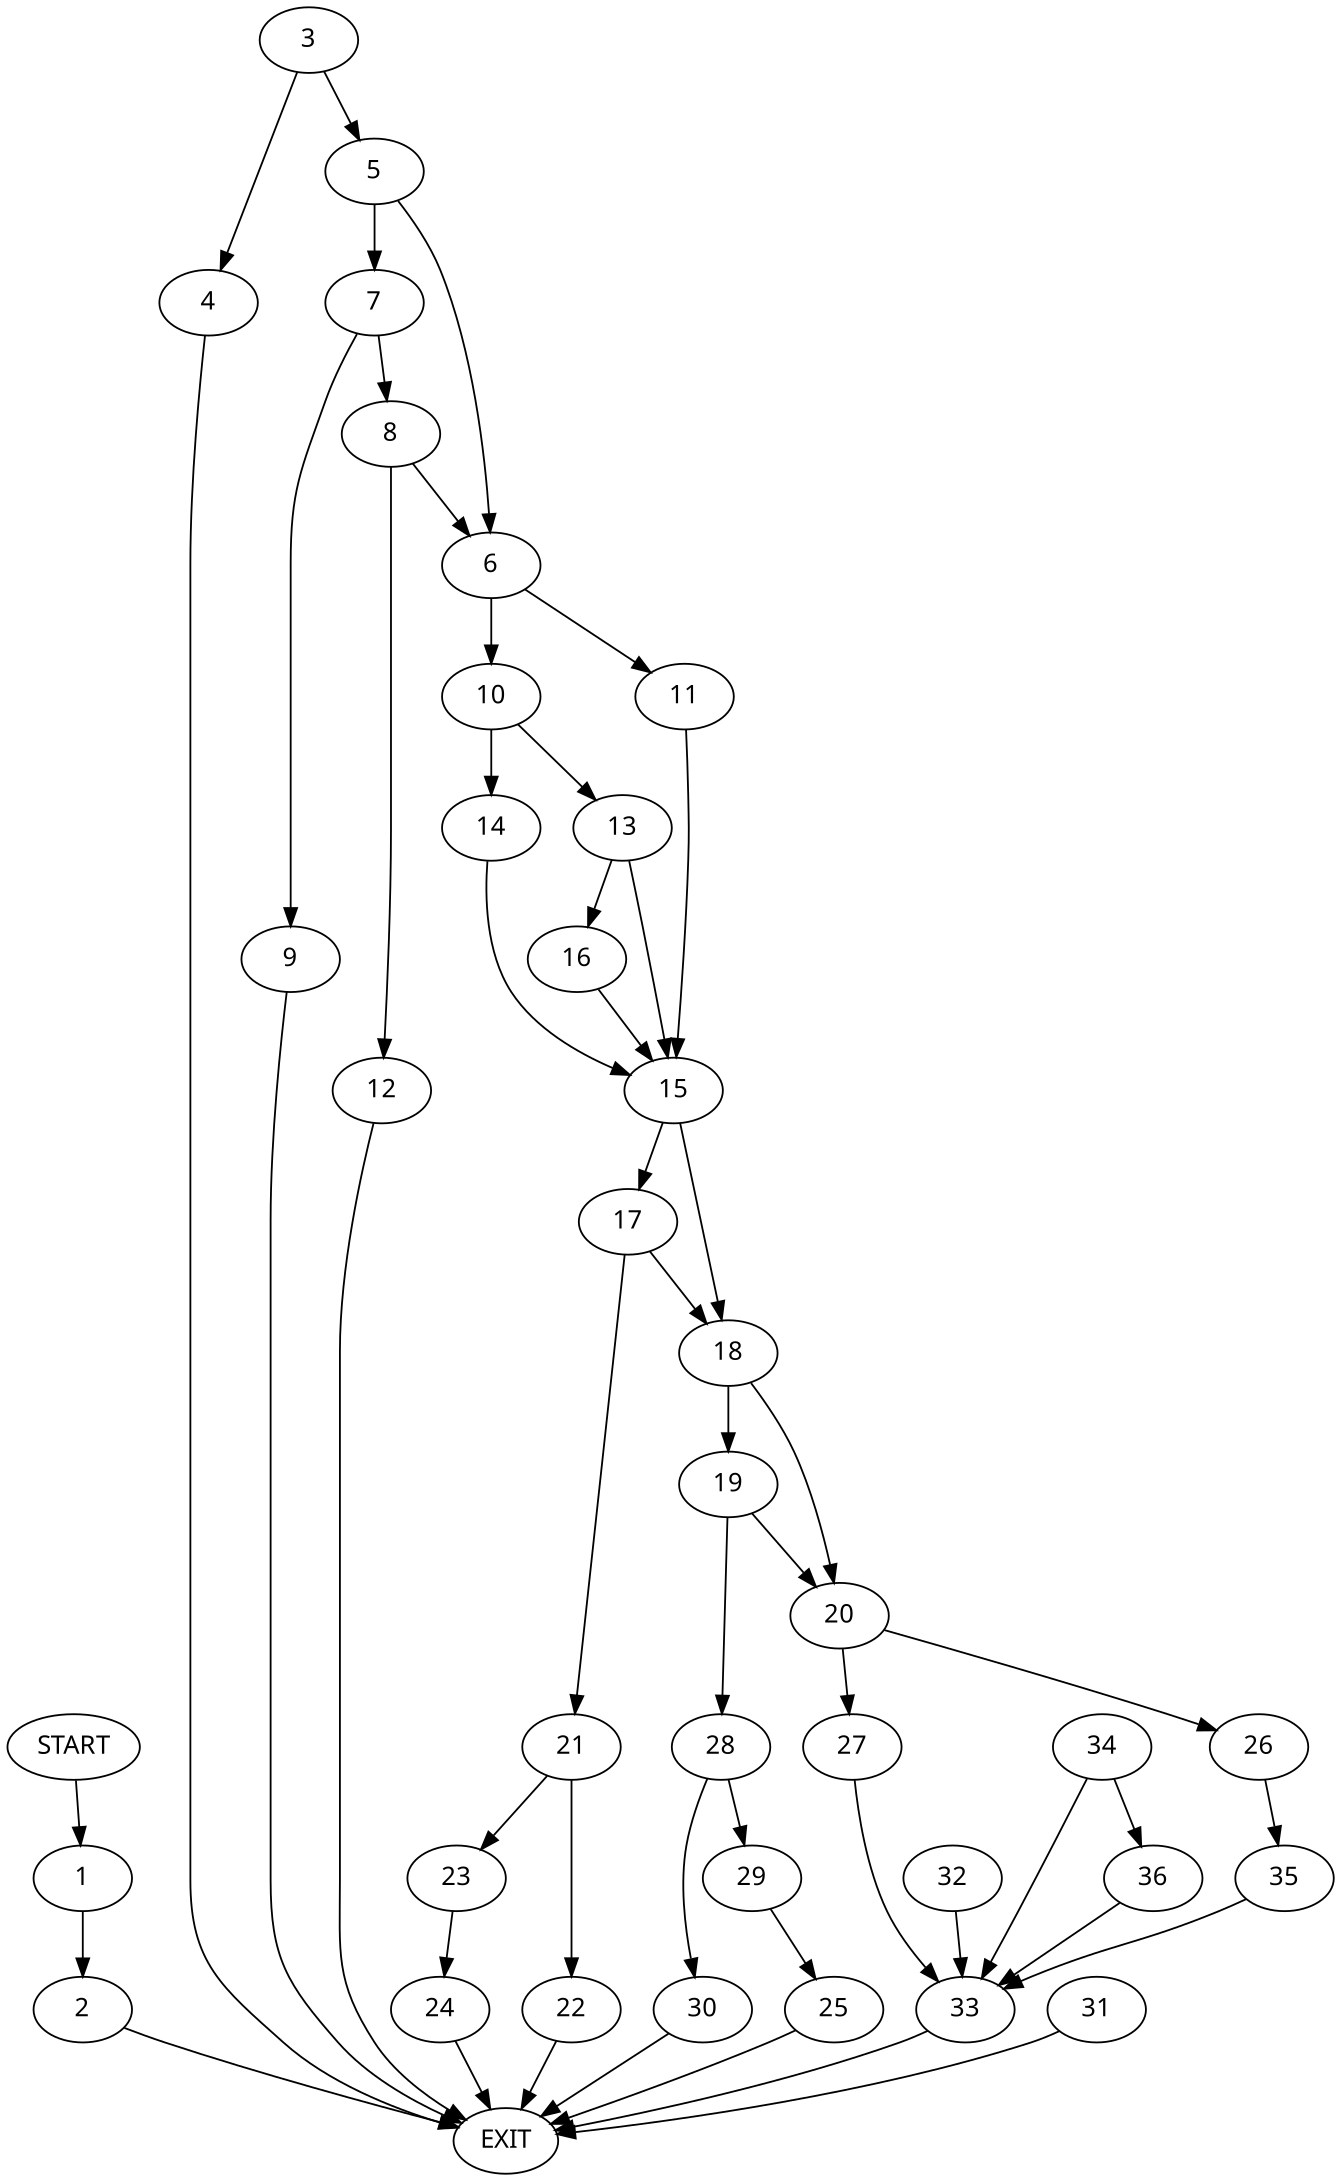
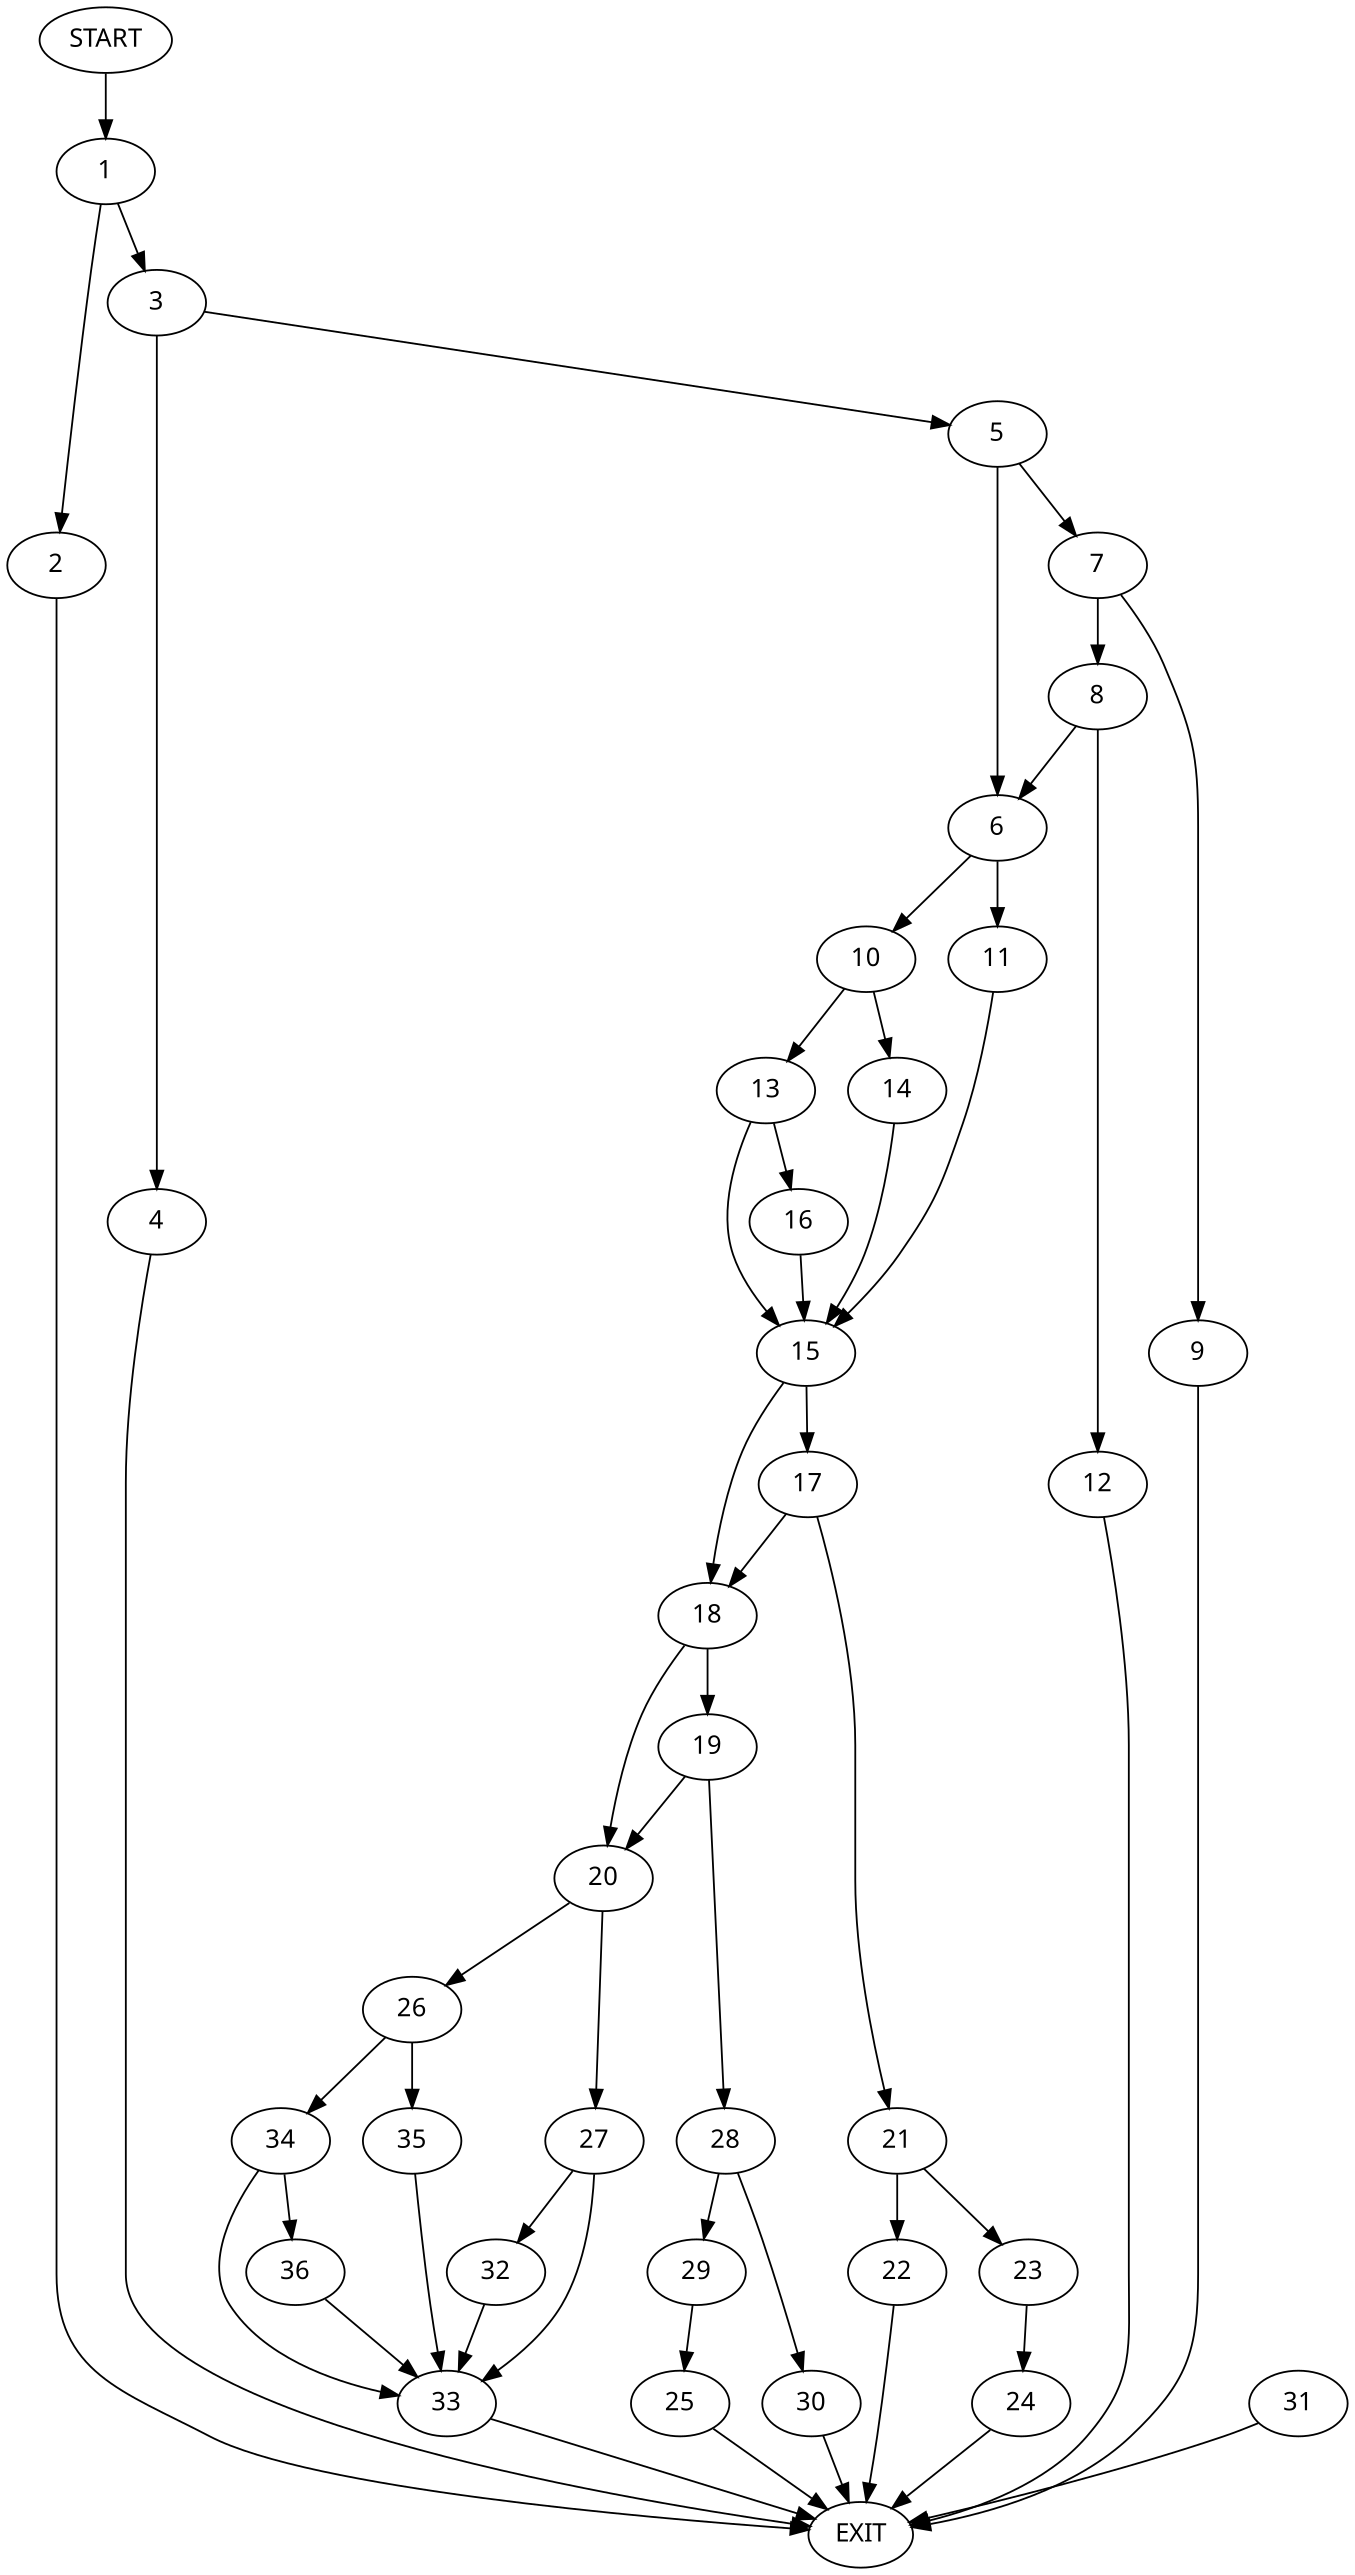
none -> (128, 229)
none -> (353, 2069)
none -> (551, 2199)
